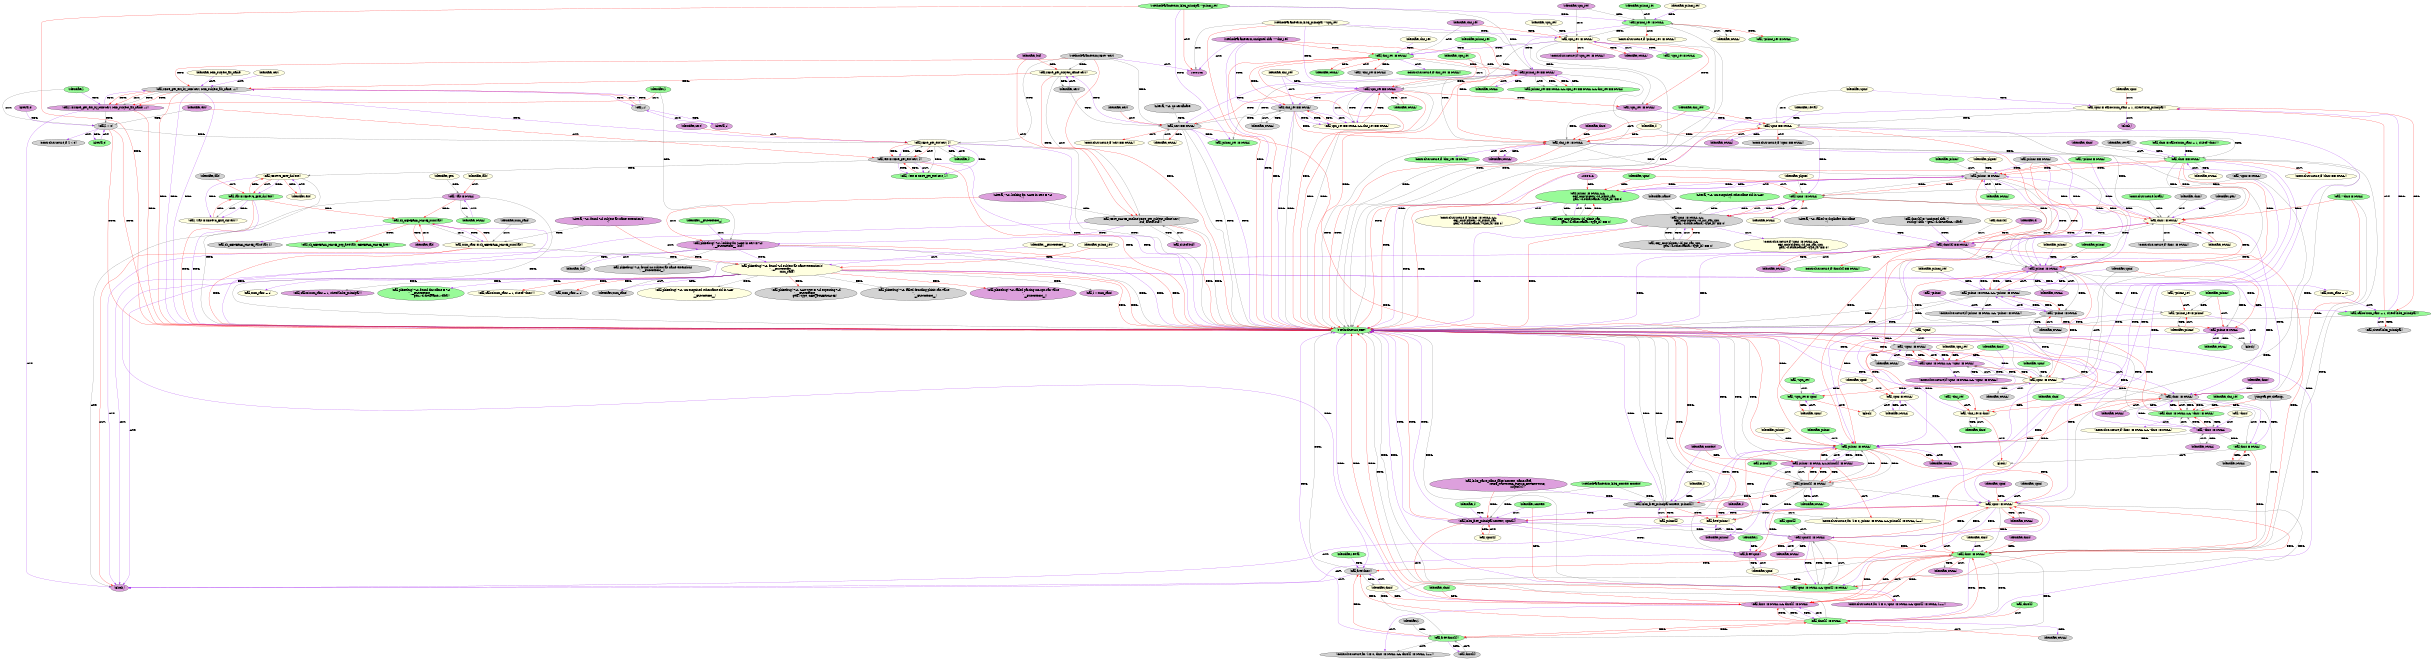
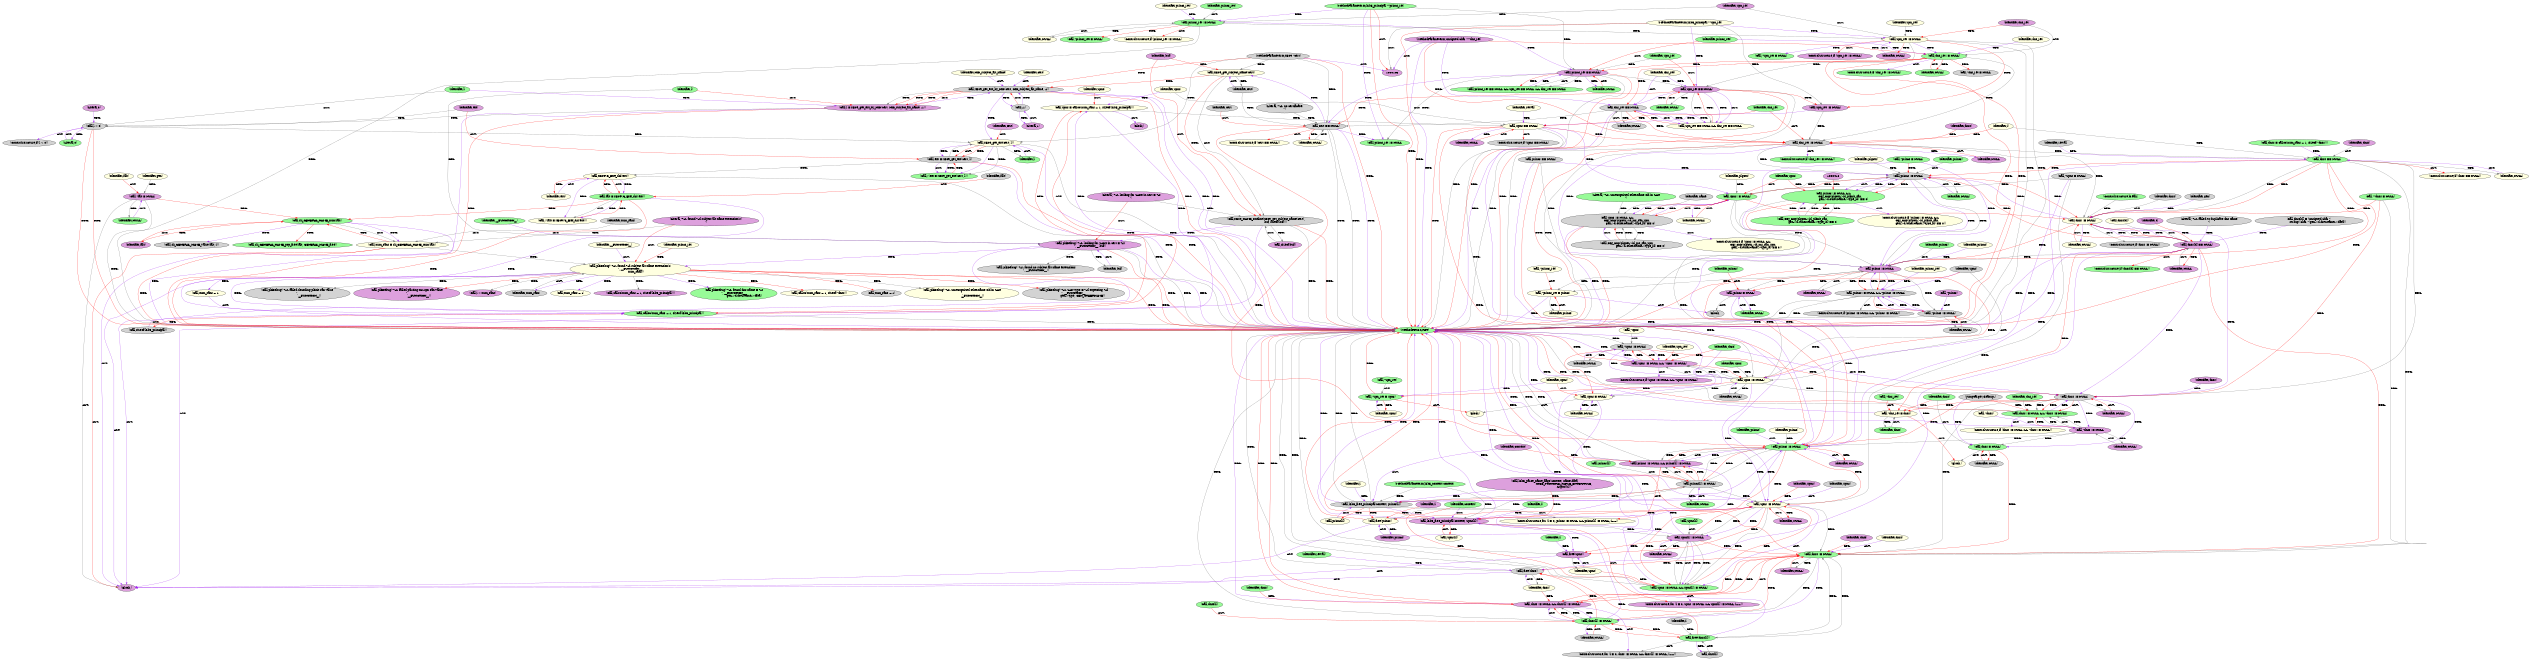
(2132, 326) -> none
